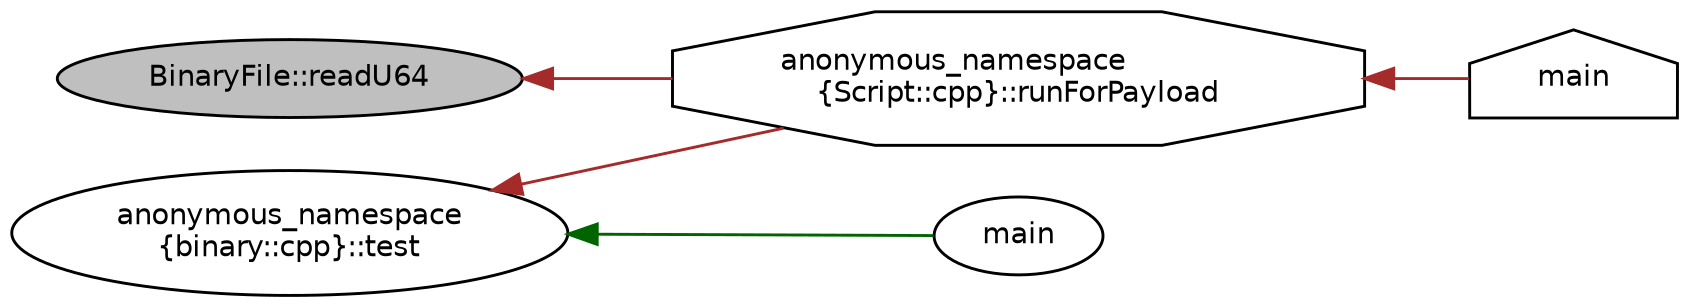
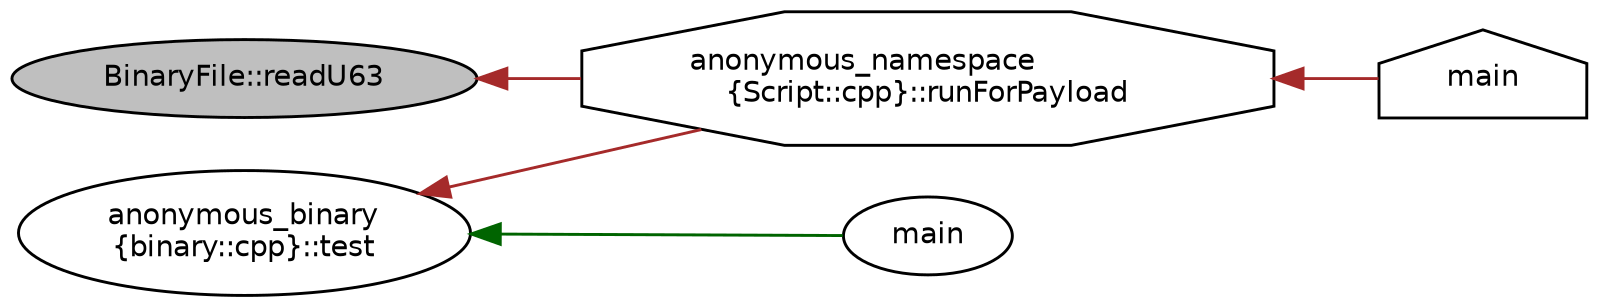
(290, 79) -> (244, 79)
(290, 233) -> (244, 233)
